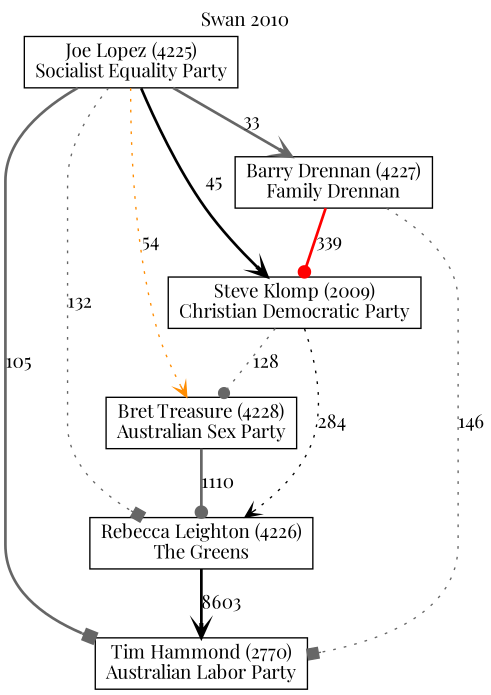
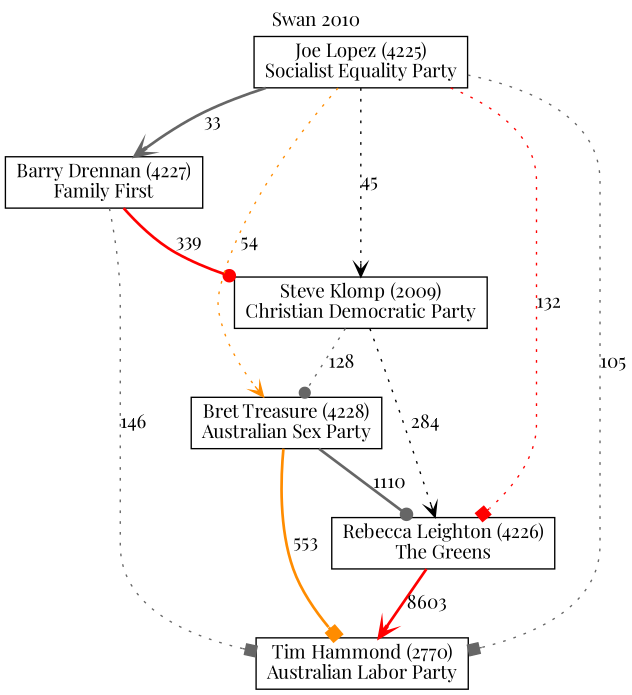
(334, 182) -> (104, 182)
(190, 184) -> (361, 175)
(68, 307) -> (537, 285)
(5, 363) -> (600, 356)
none -> (287, 543)
(201, 597) -> (407, 598)
